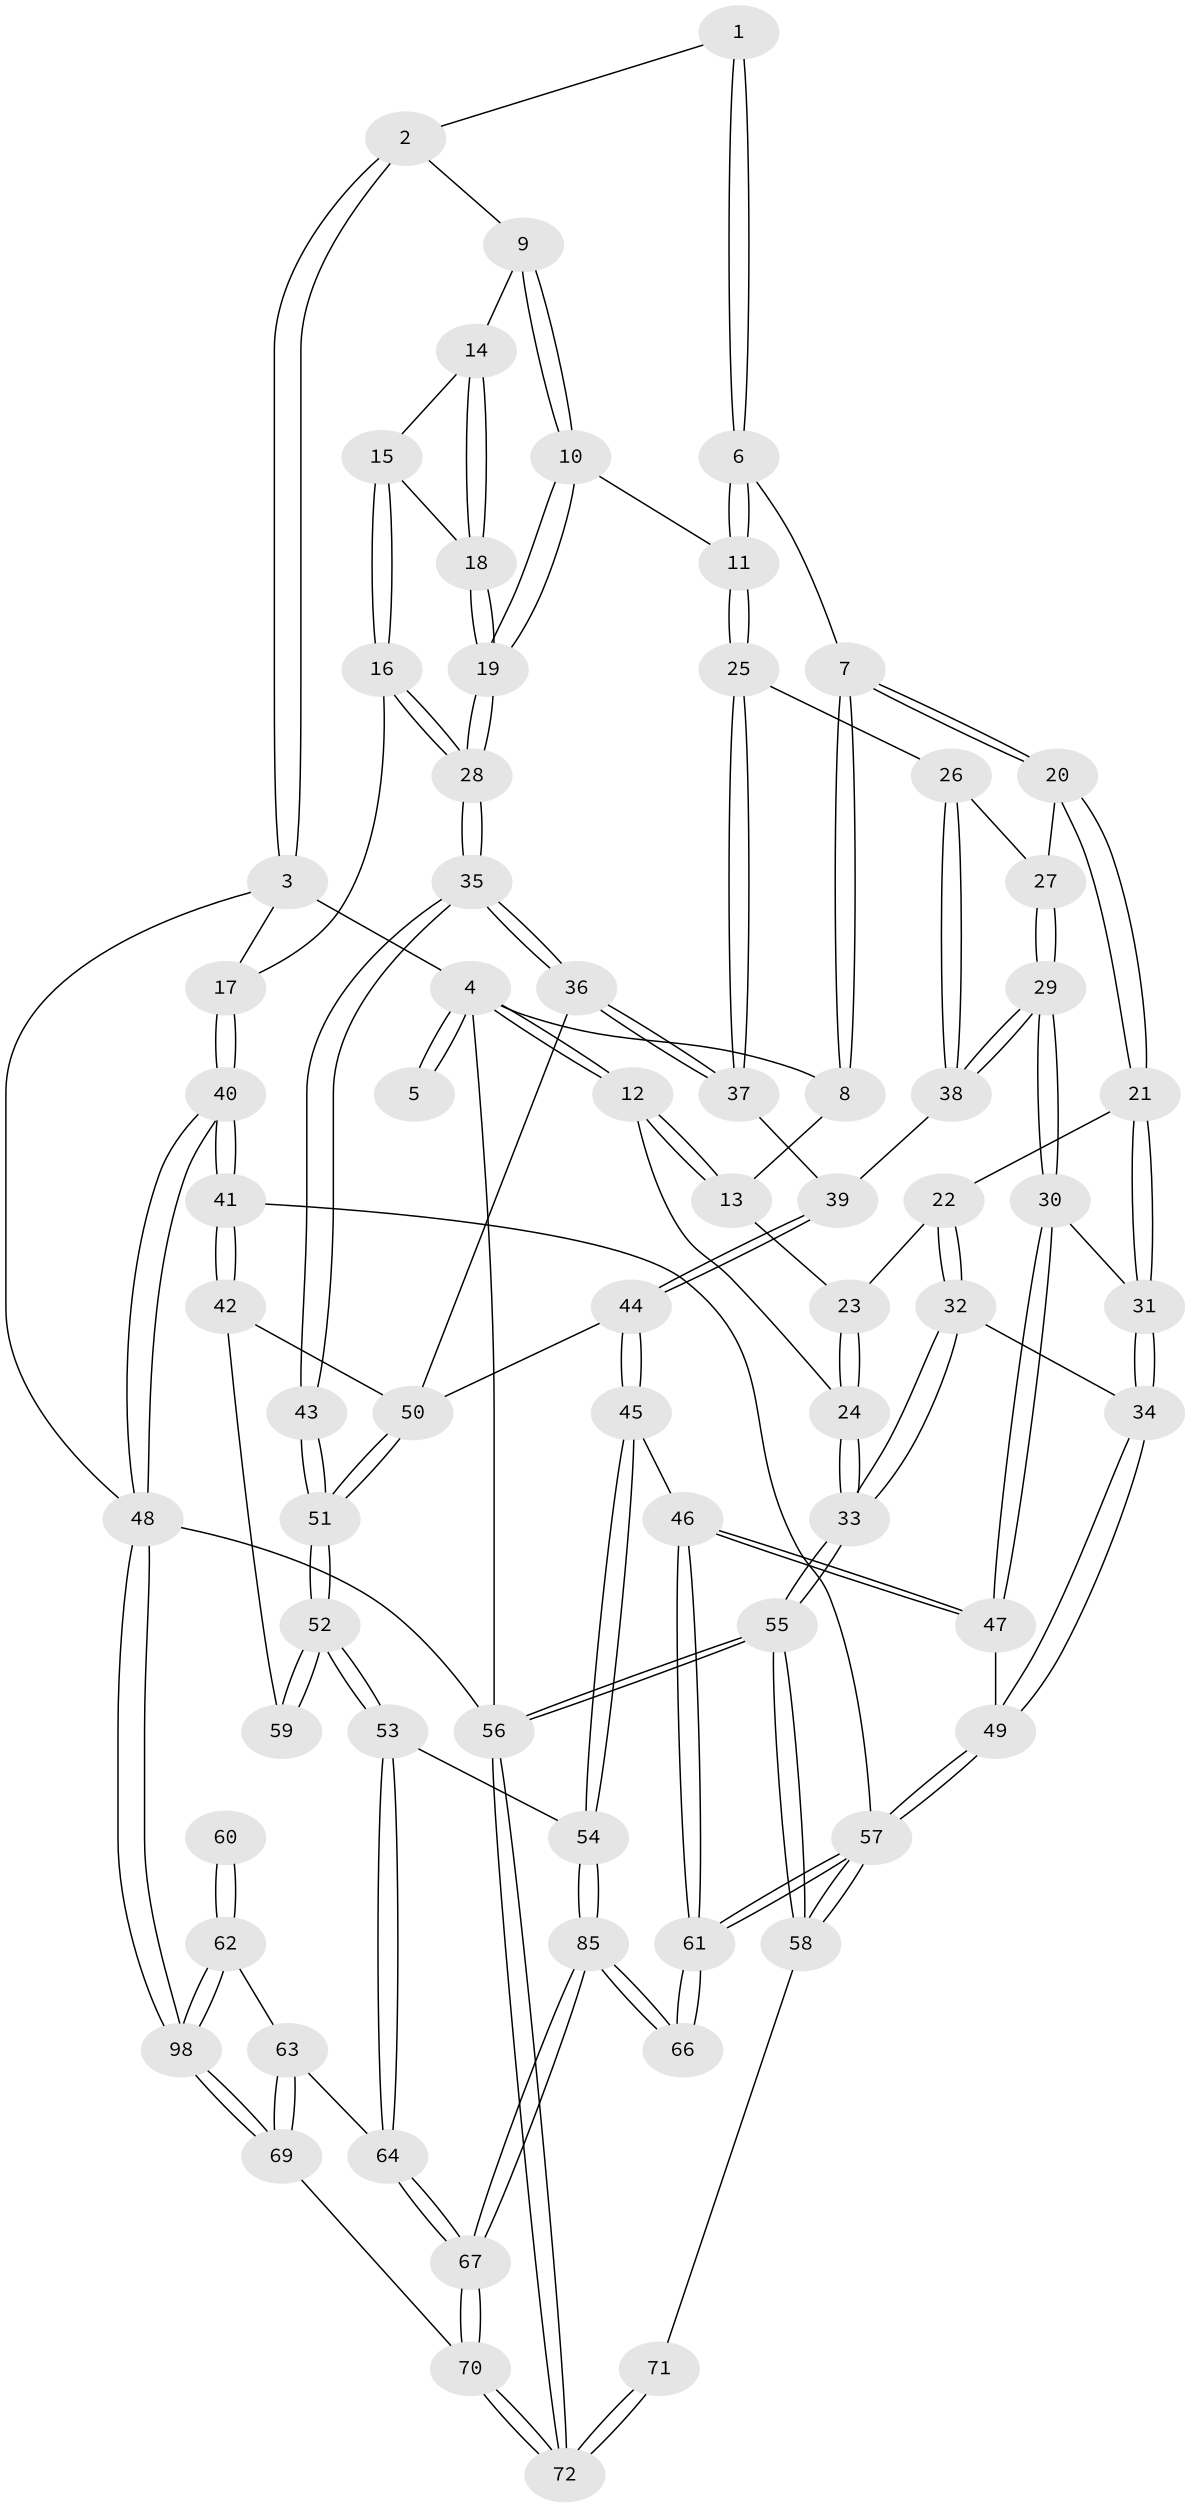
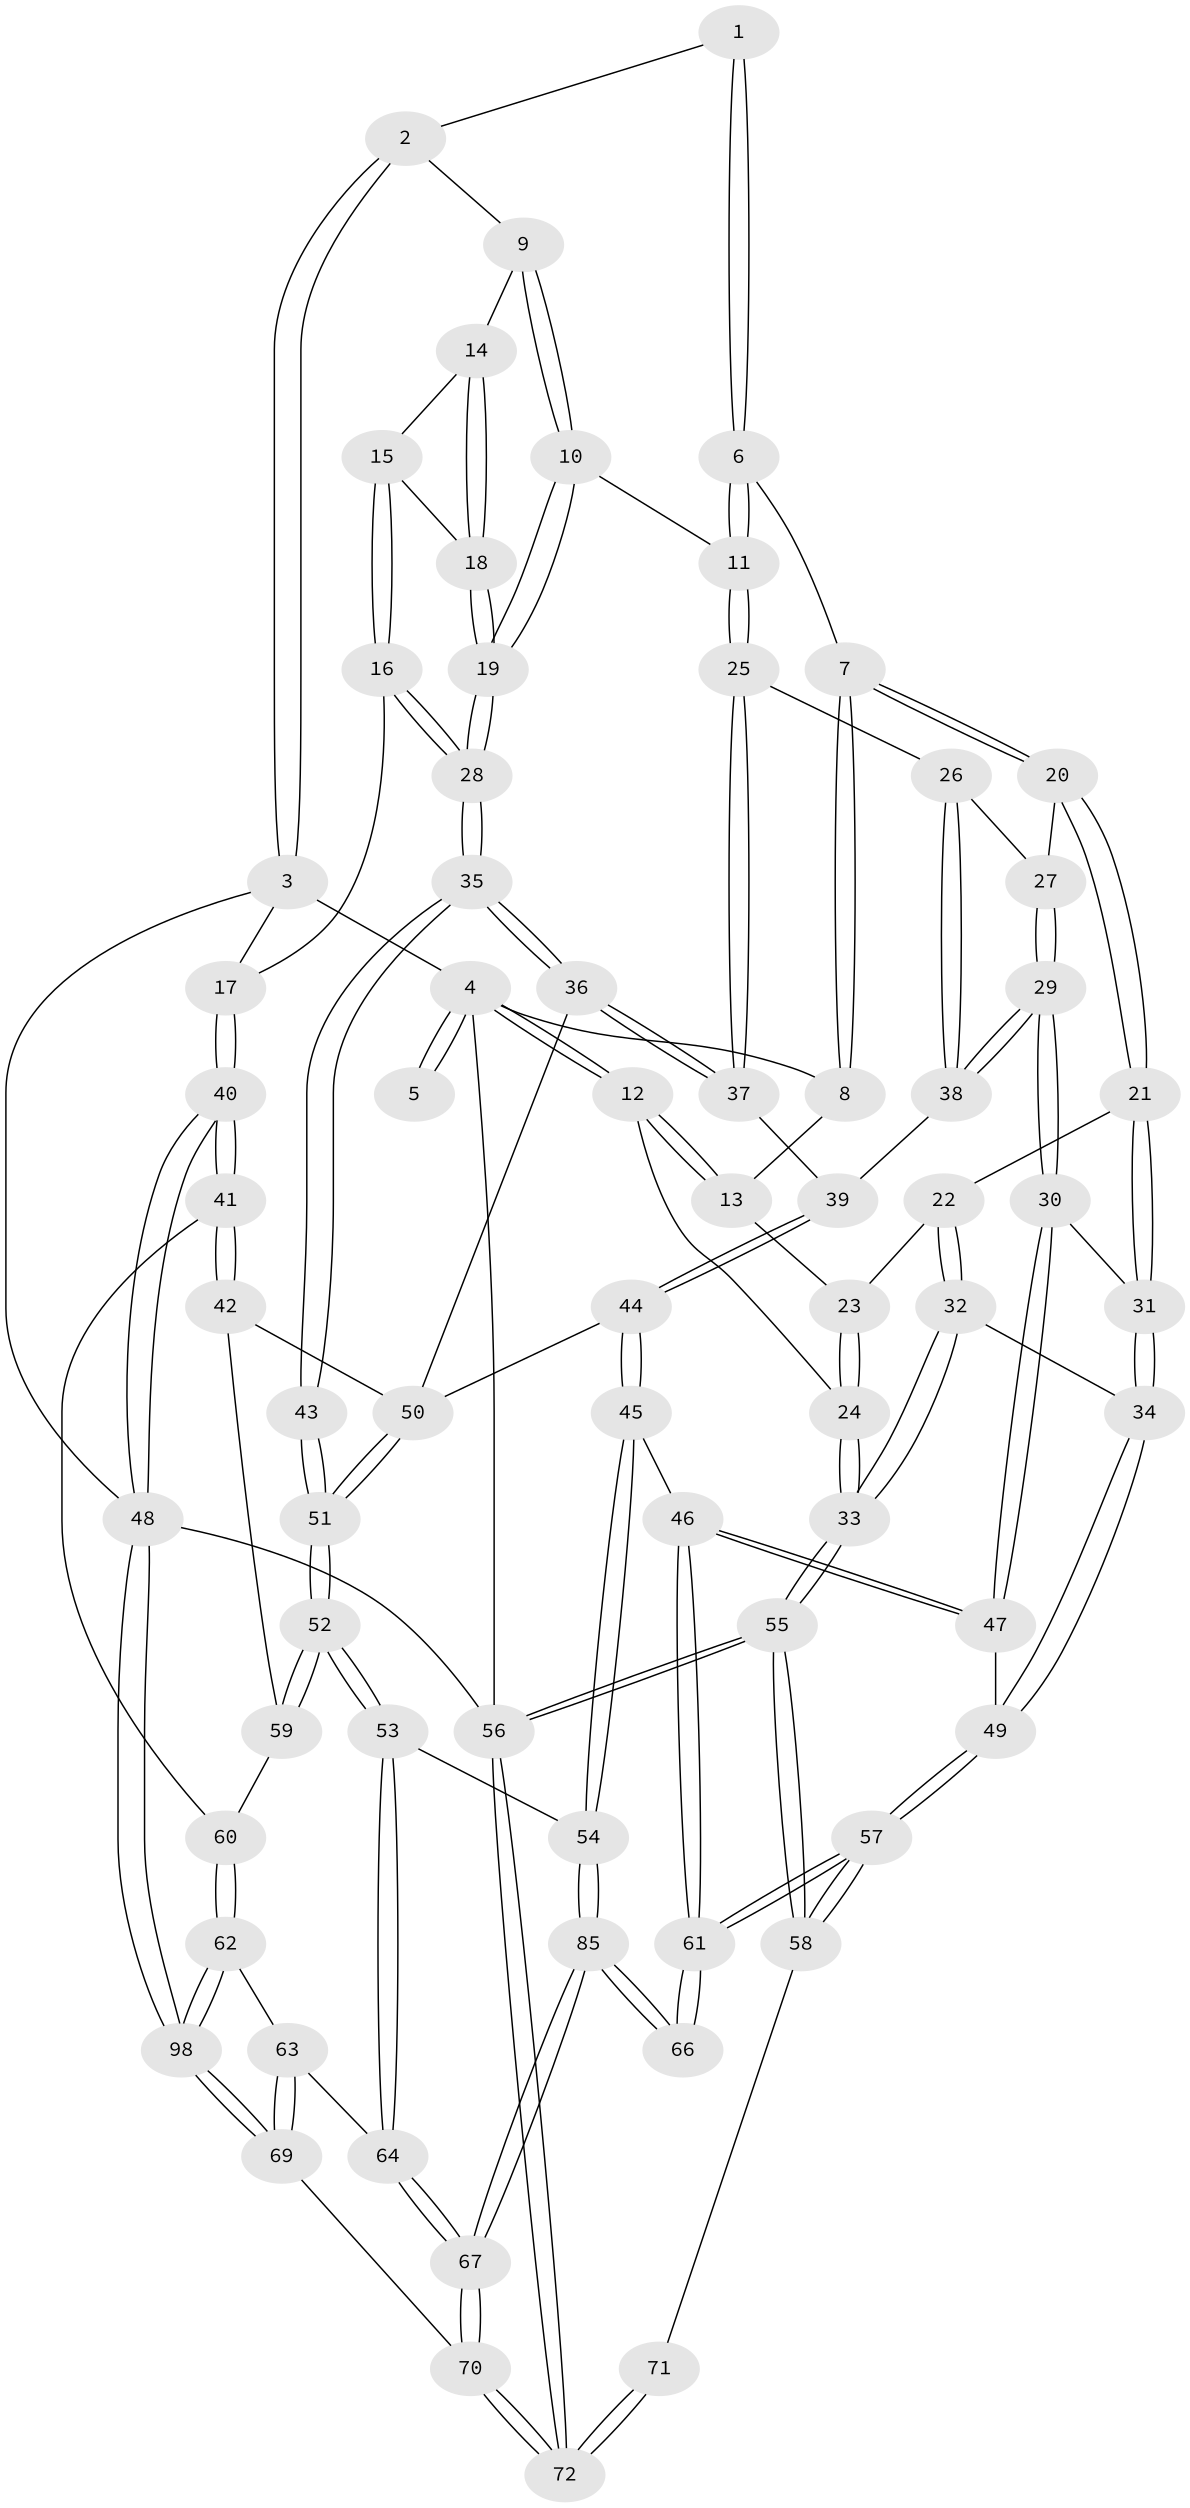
(733, 1335) -> (62, 1511)
none -> (254, 1785)
